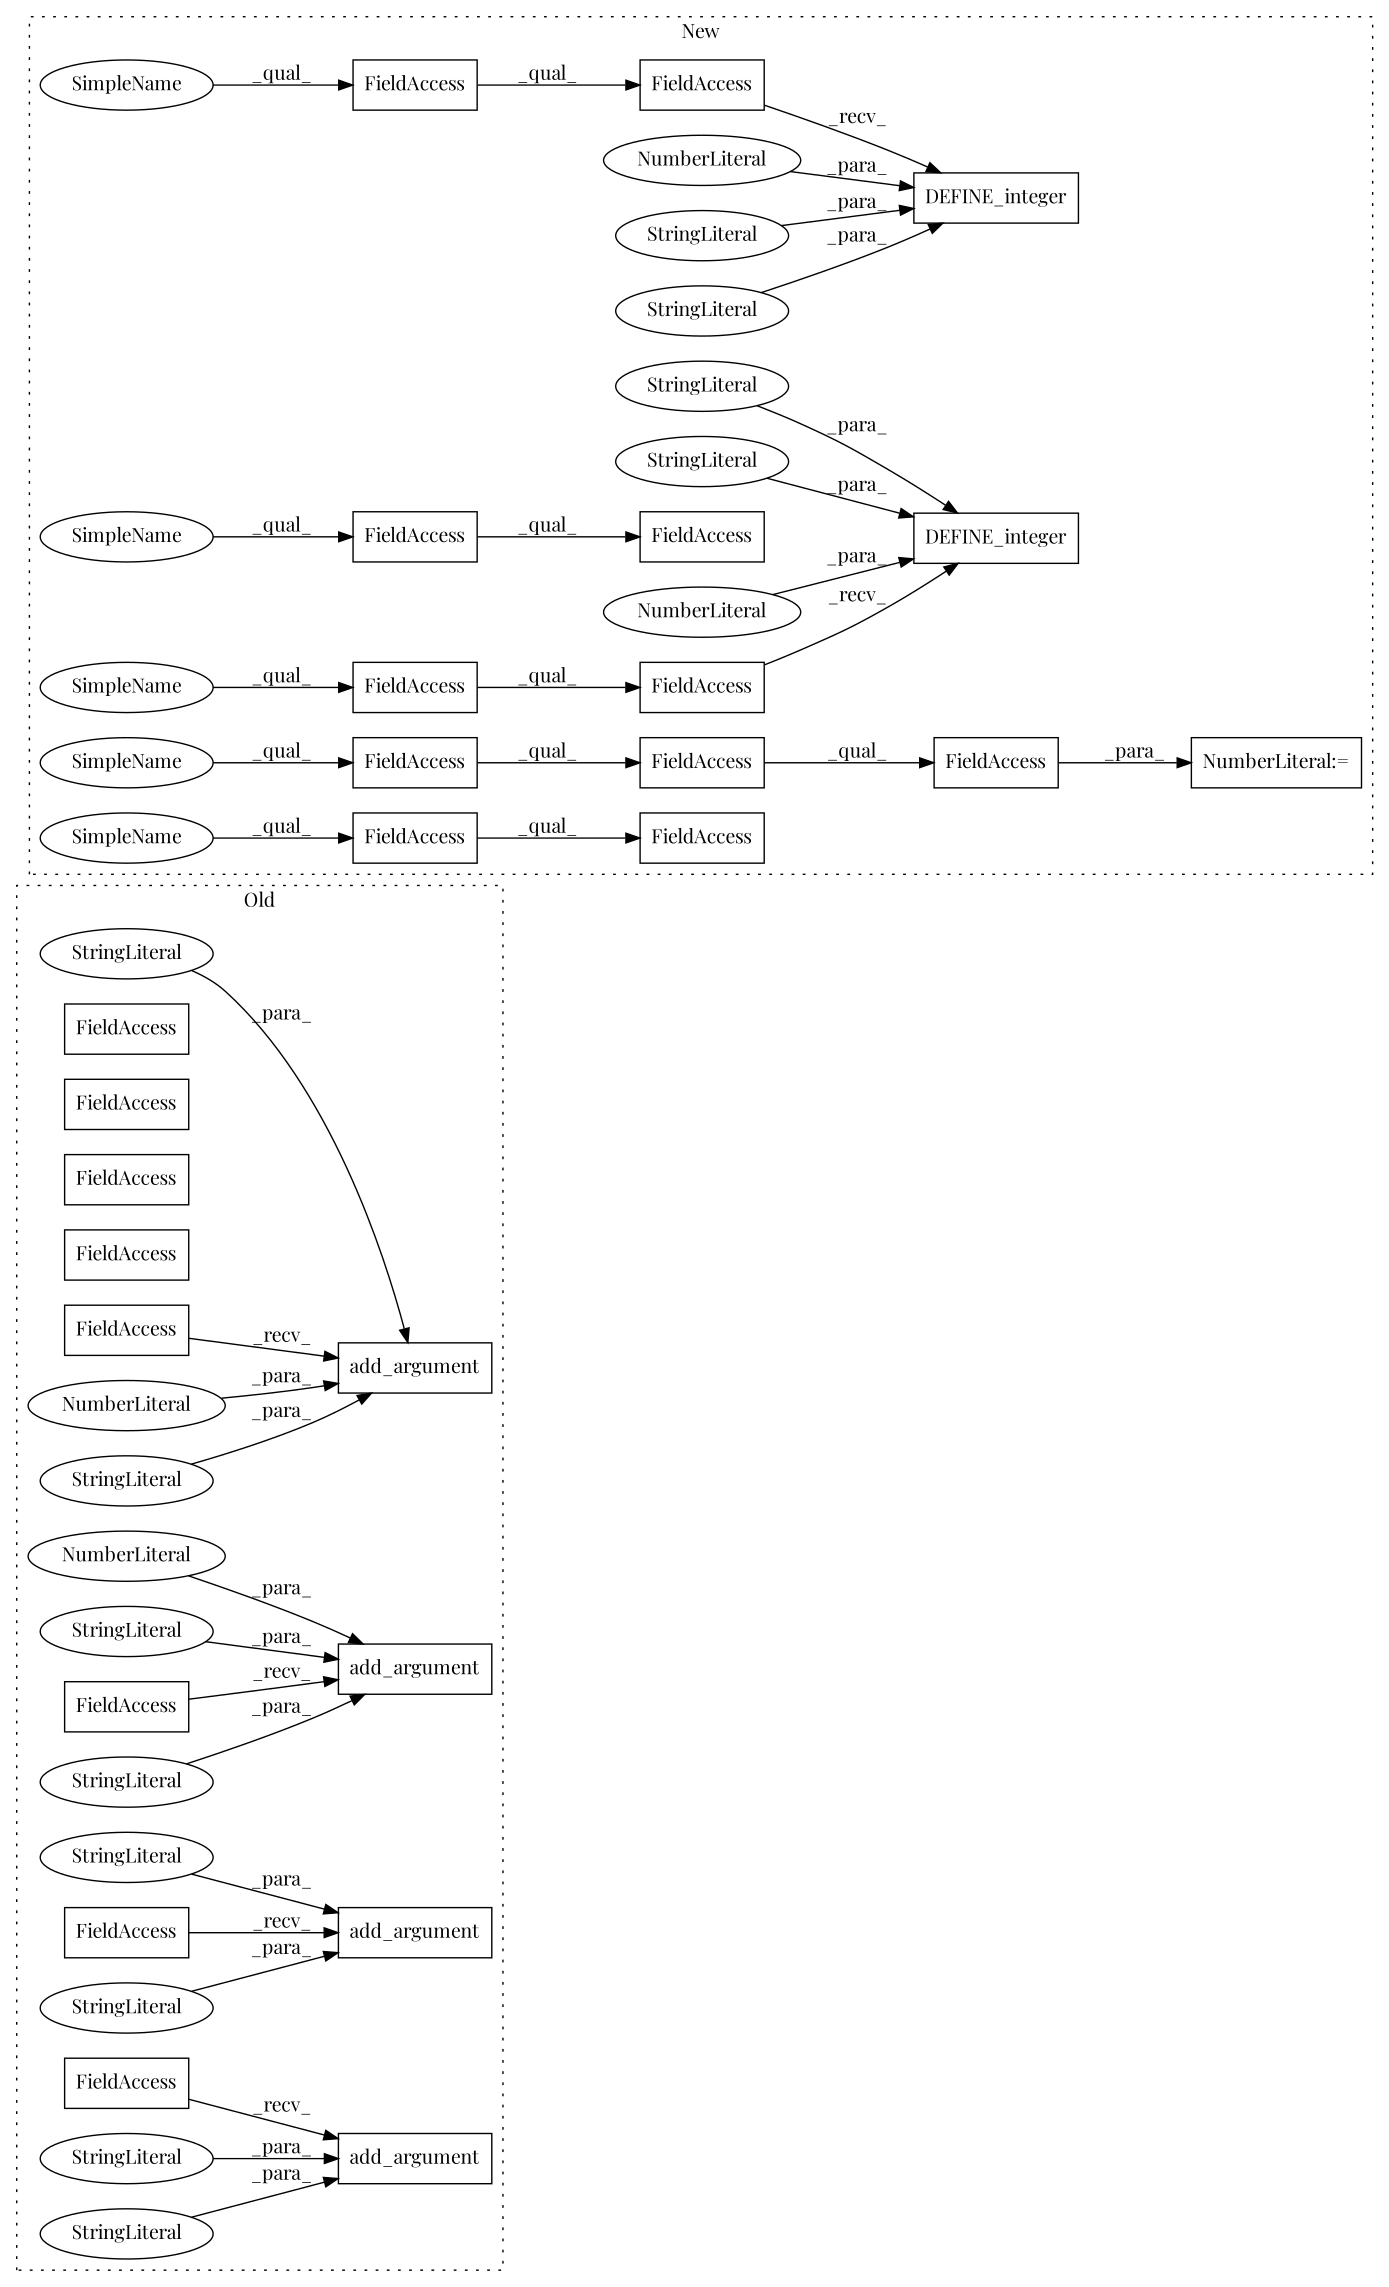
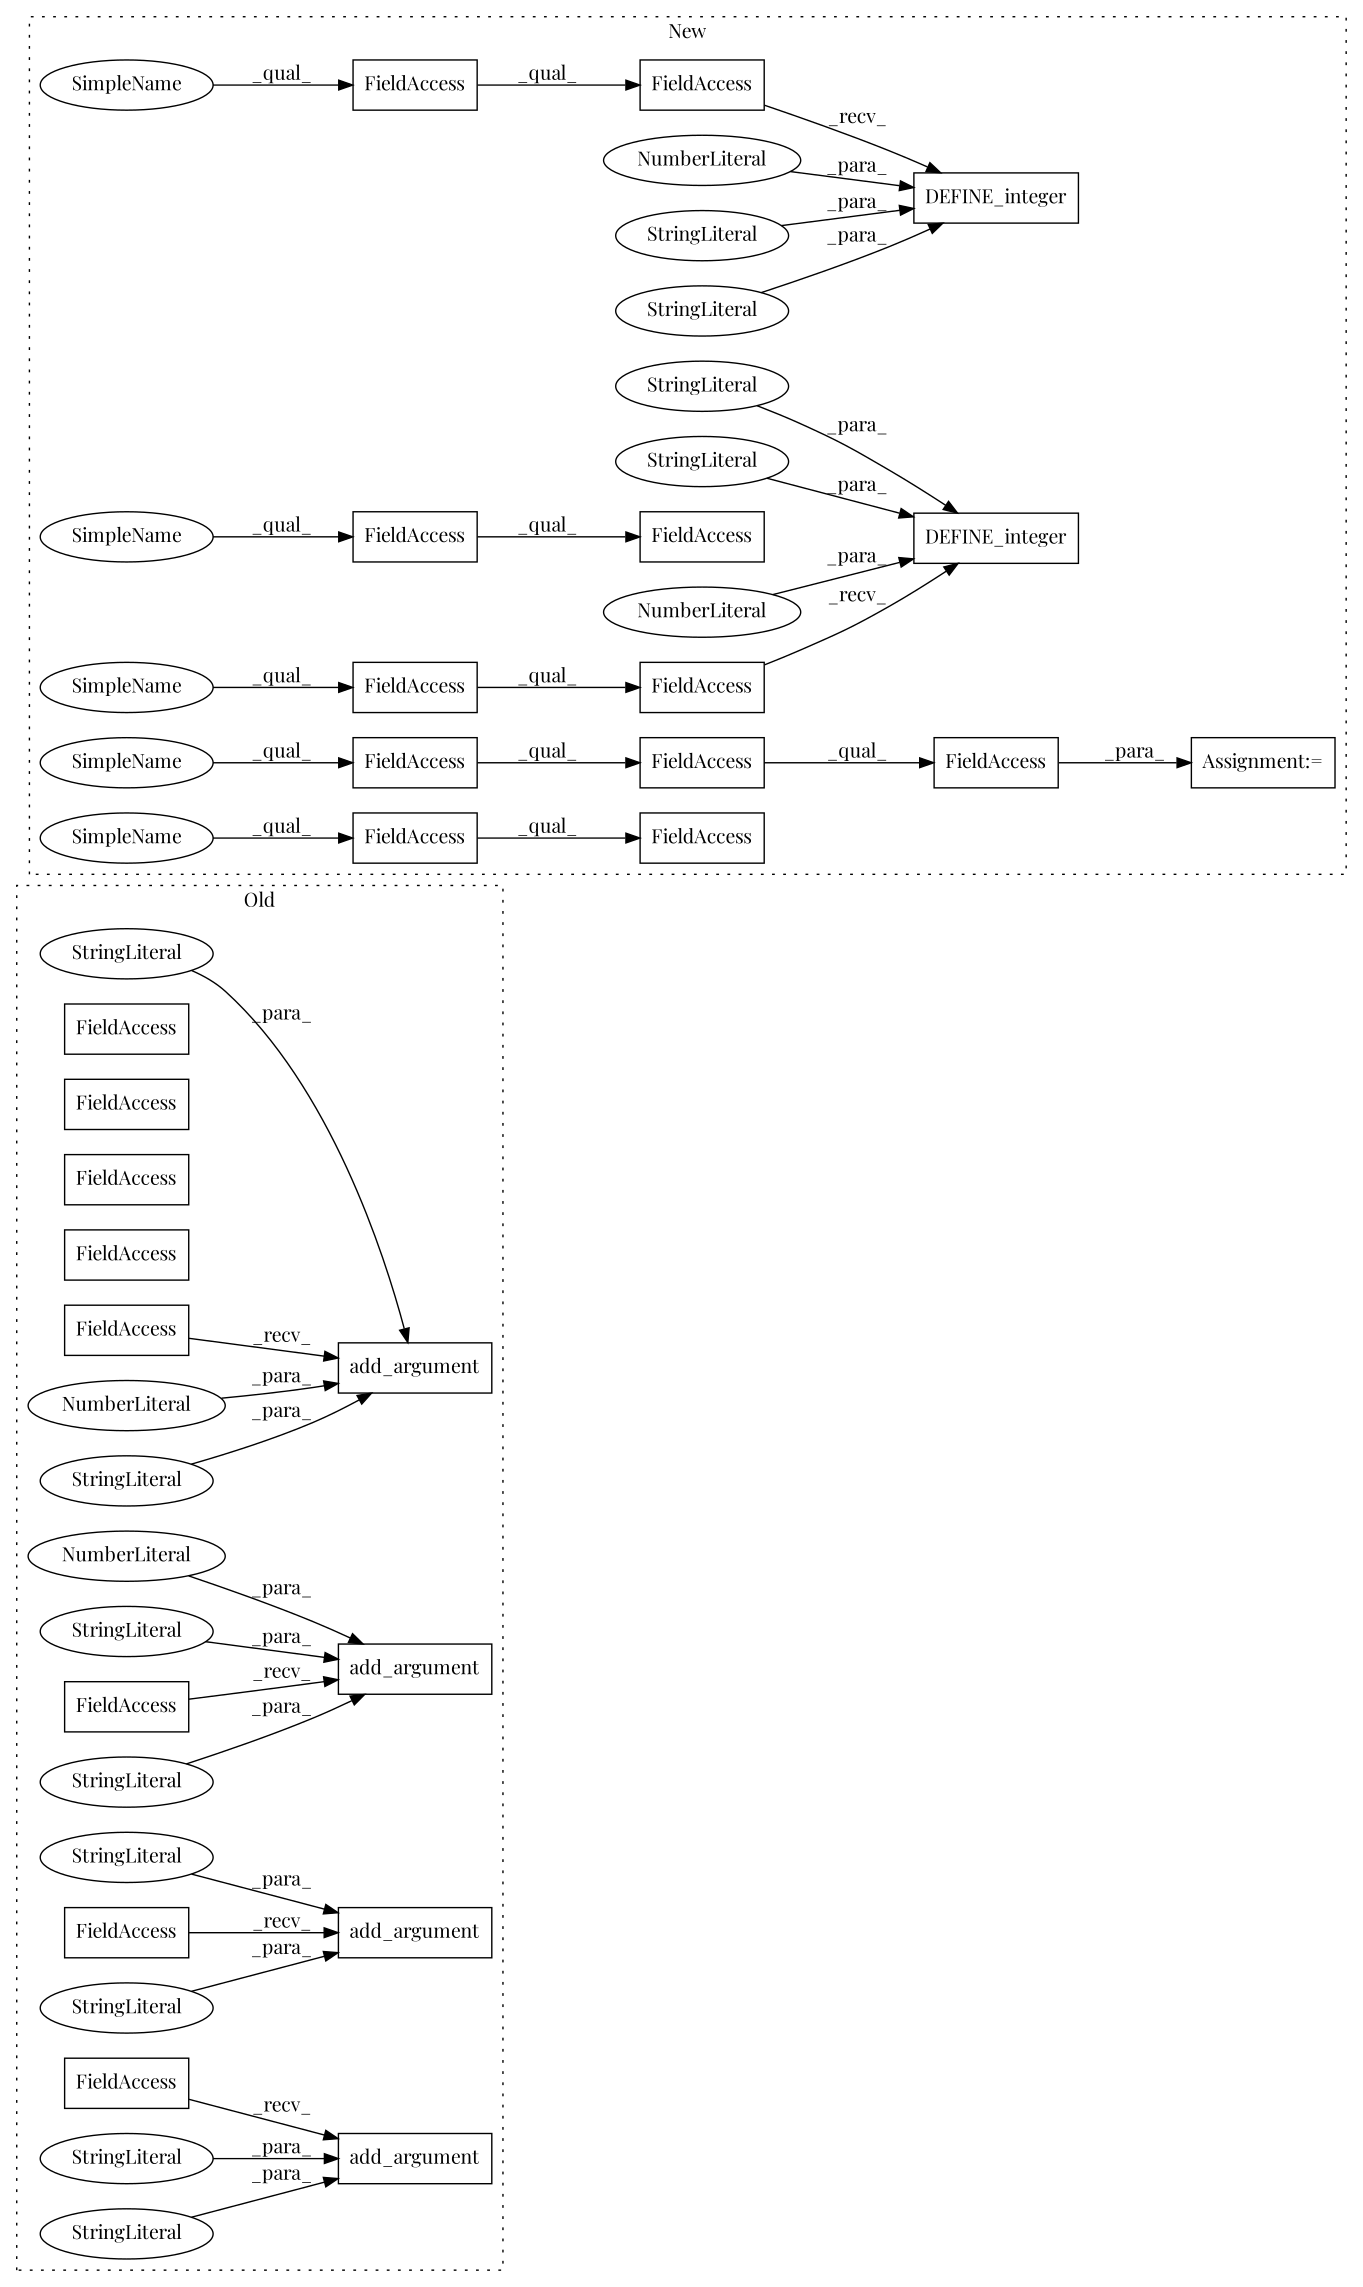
(1276, 763) -> (1263, 763)
